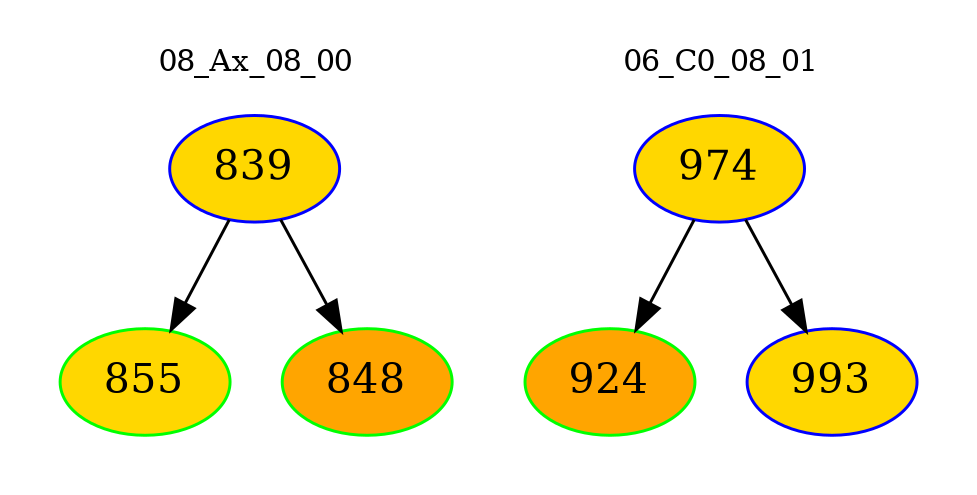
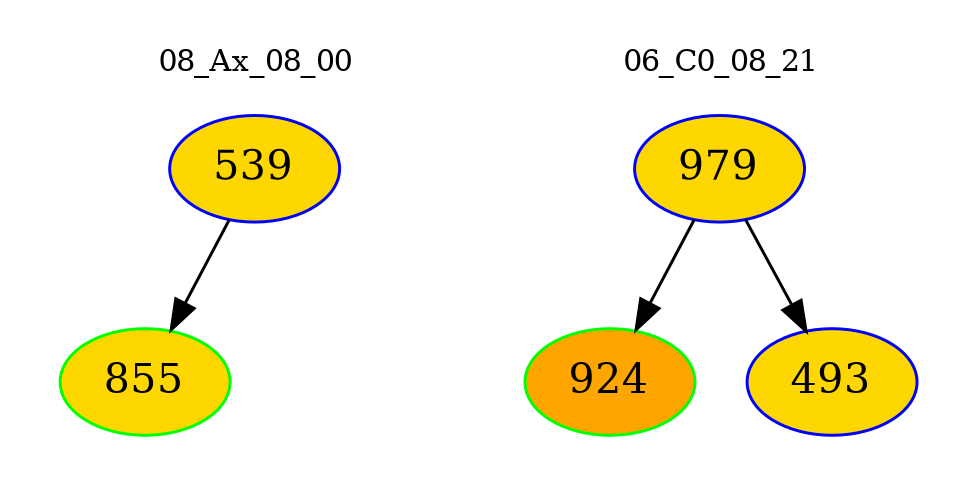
(721, 64) -> (721, 64)
(255, 169) -> (255, 169)
(720, 169) -> (720, 169)
(367, 382) -> none
(832, 382) -> (832, 382)
